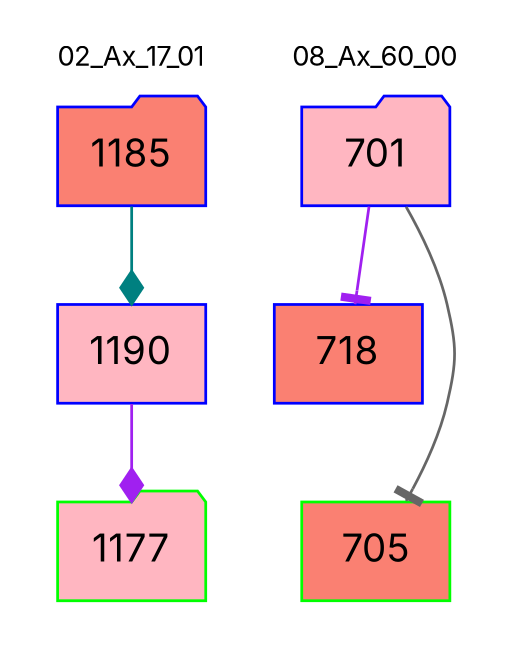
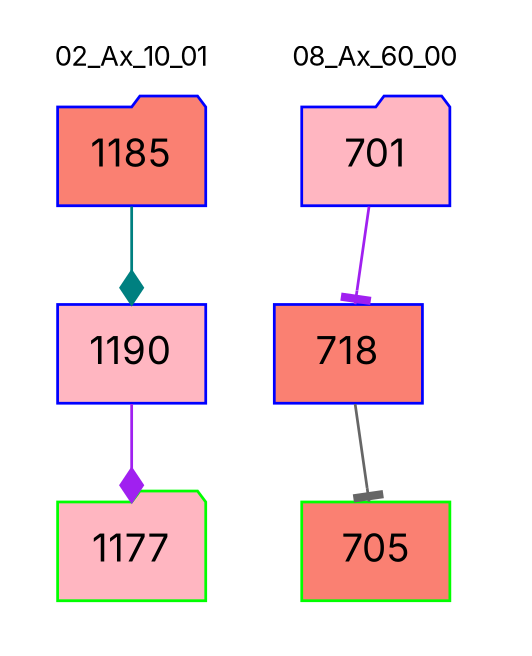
(132, 59) -> (132, 59)
(454, 347) -> (361, 446)
